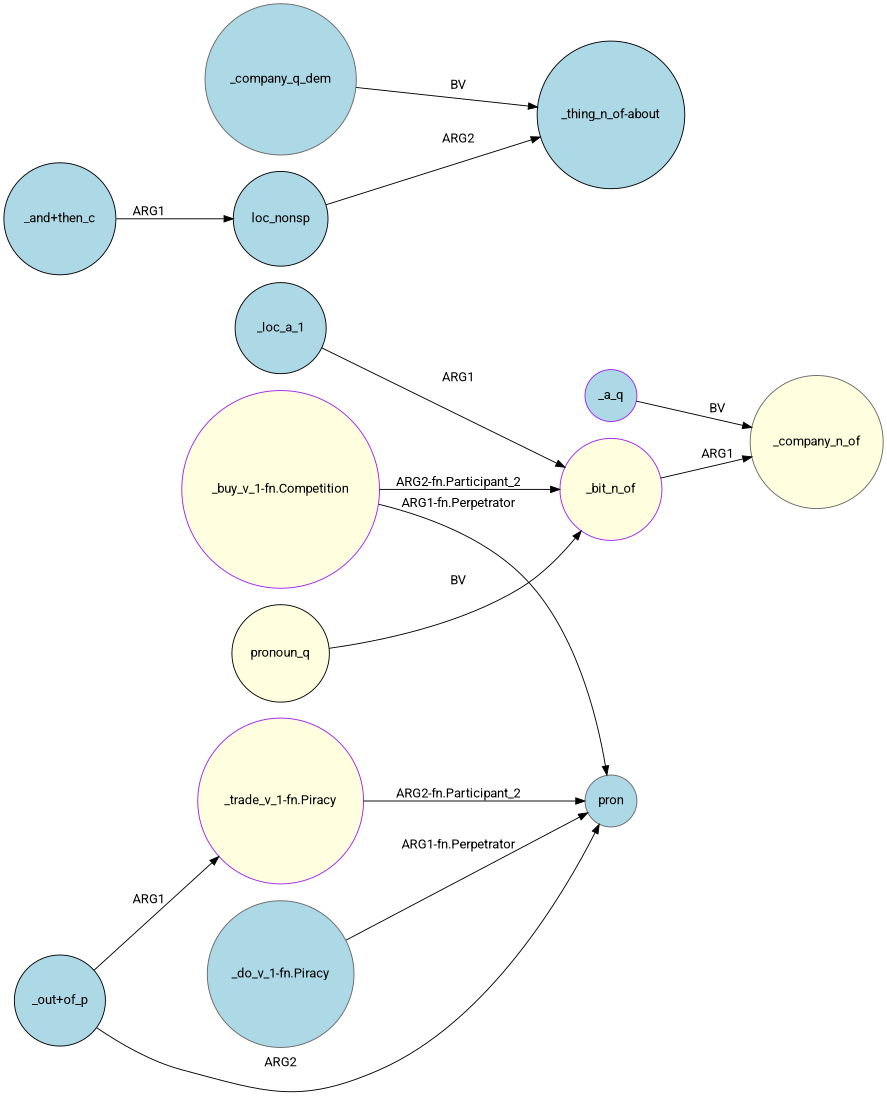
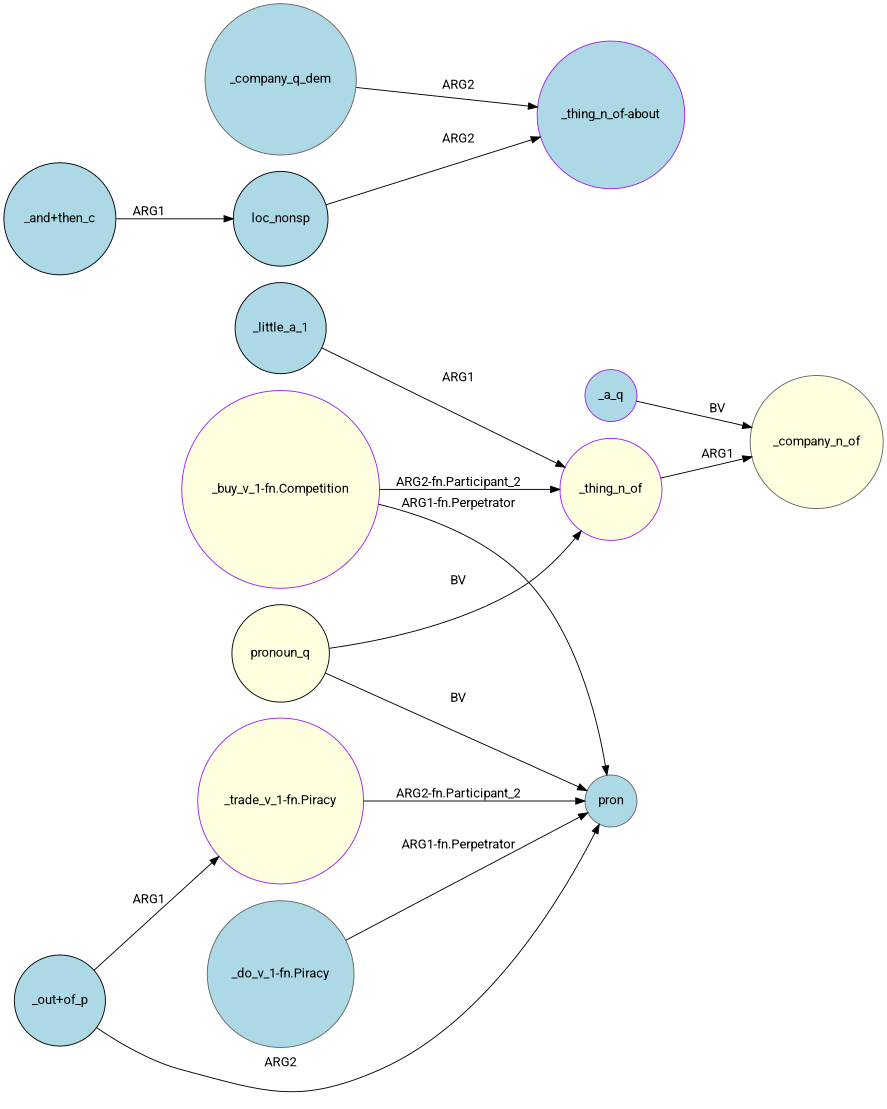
(458, 85) -> (458, 85)
(611, 115) -> (611, 115)
(281, 328) -> (281, 328)
(611, 489) -> (611, 489)
none -> (452, 730)
